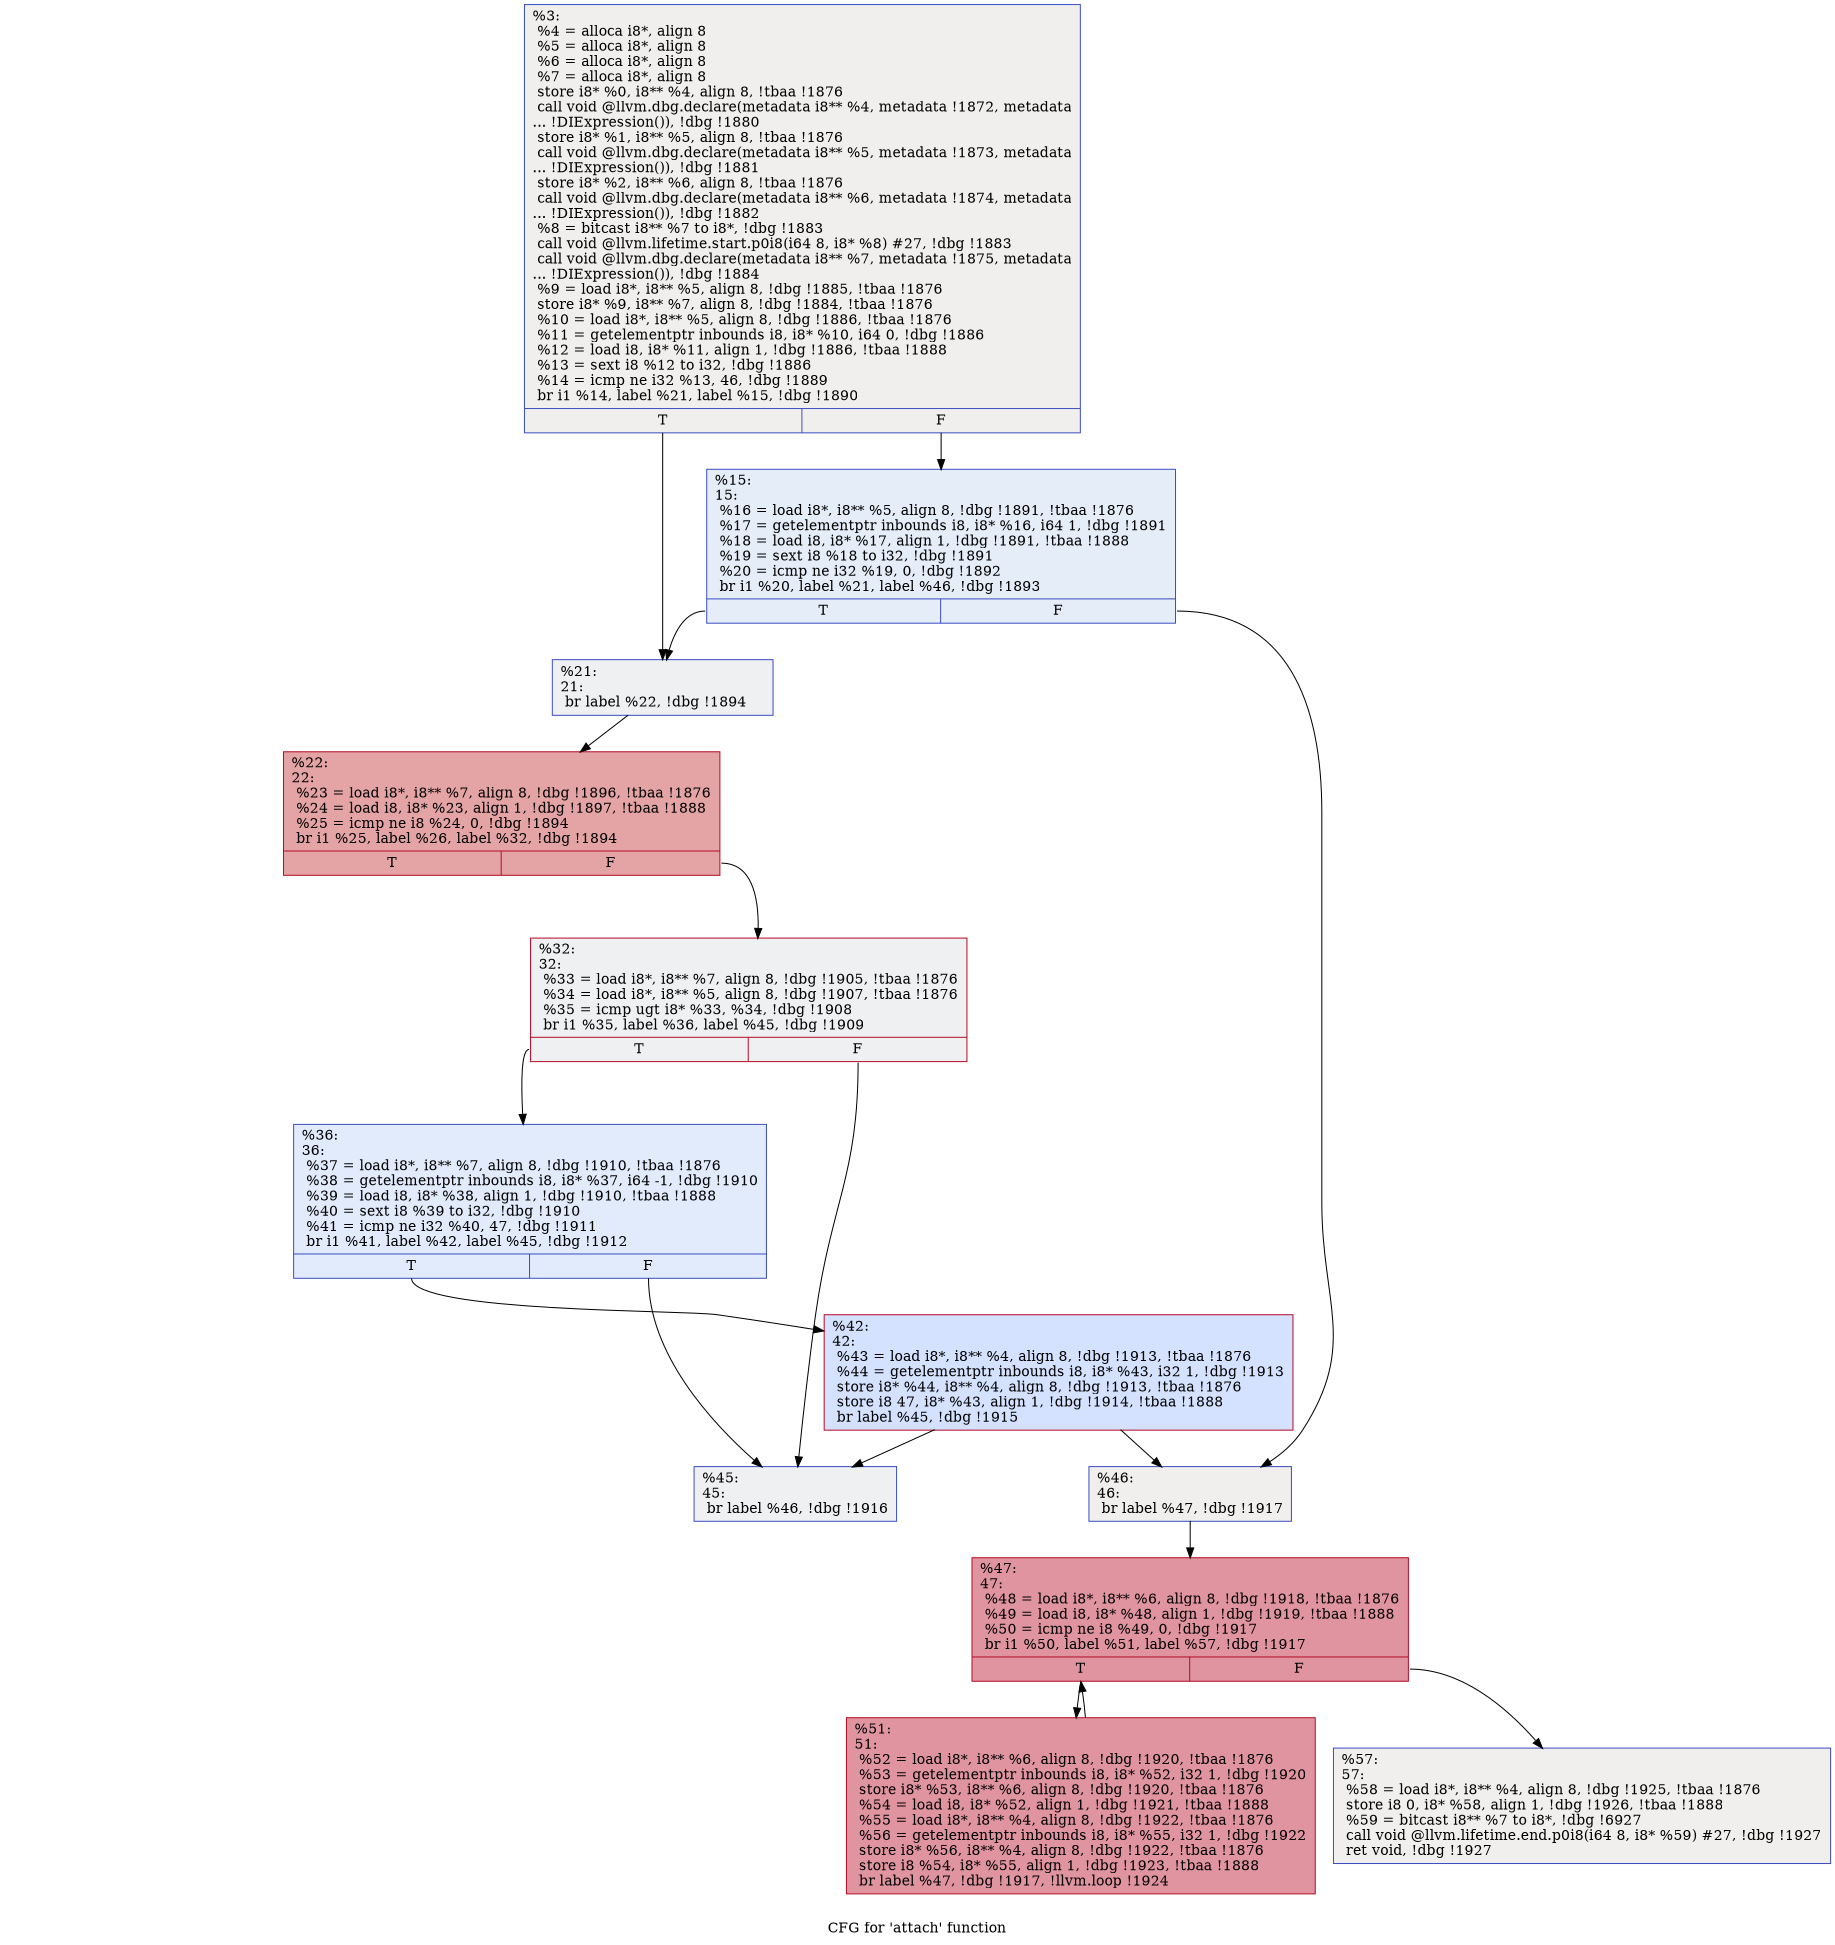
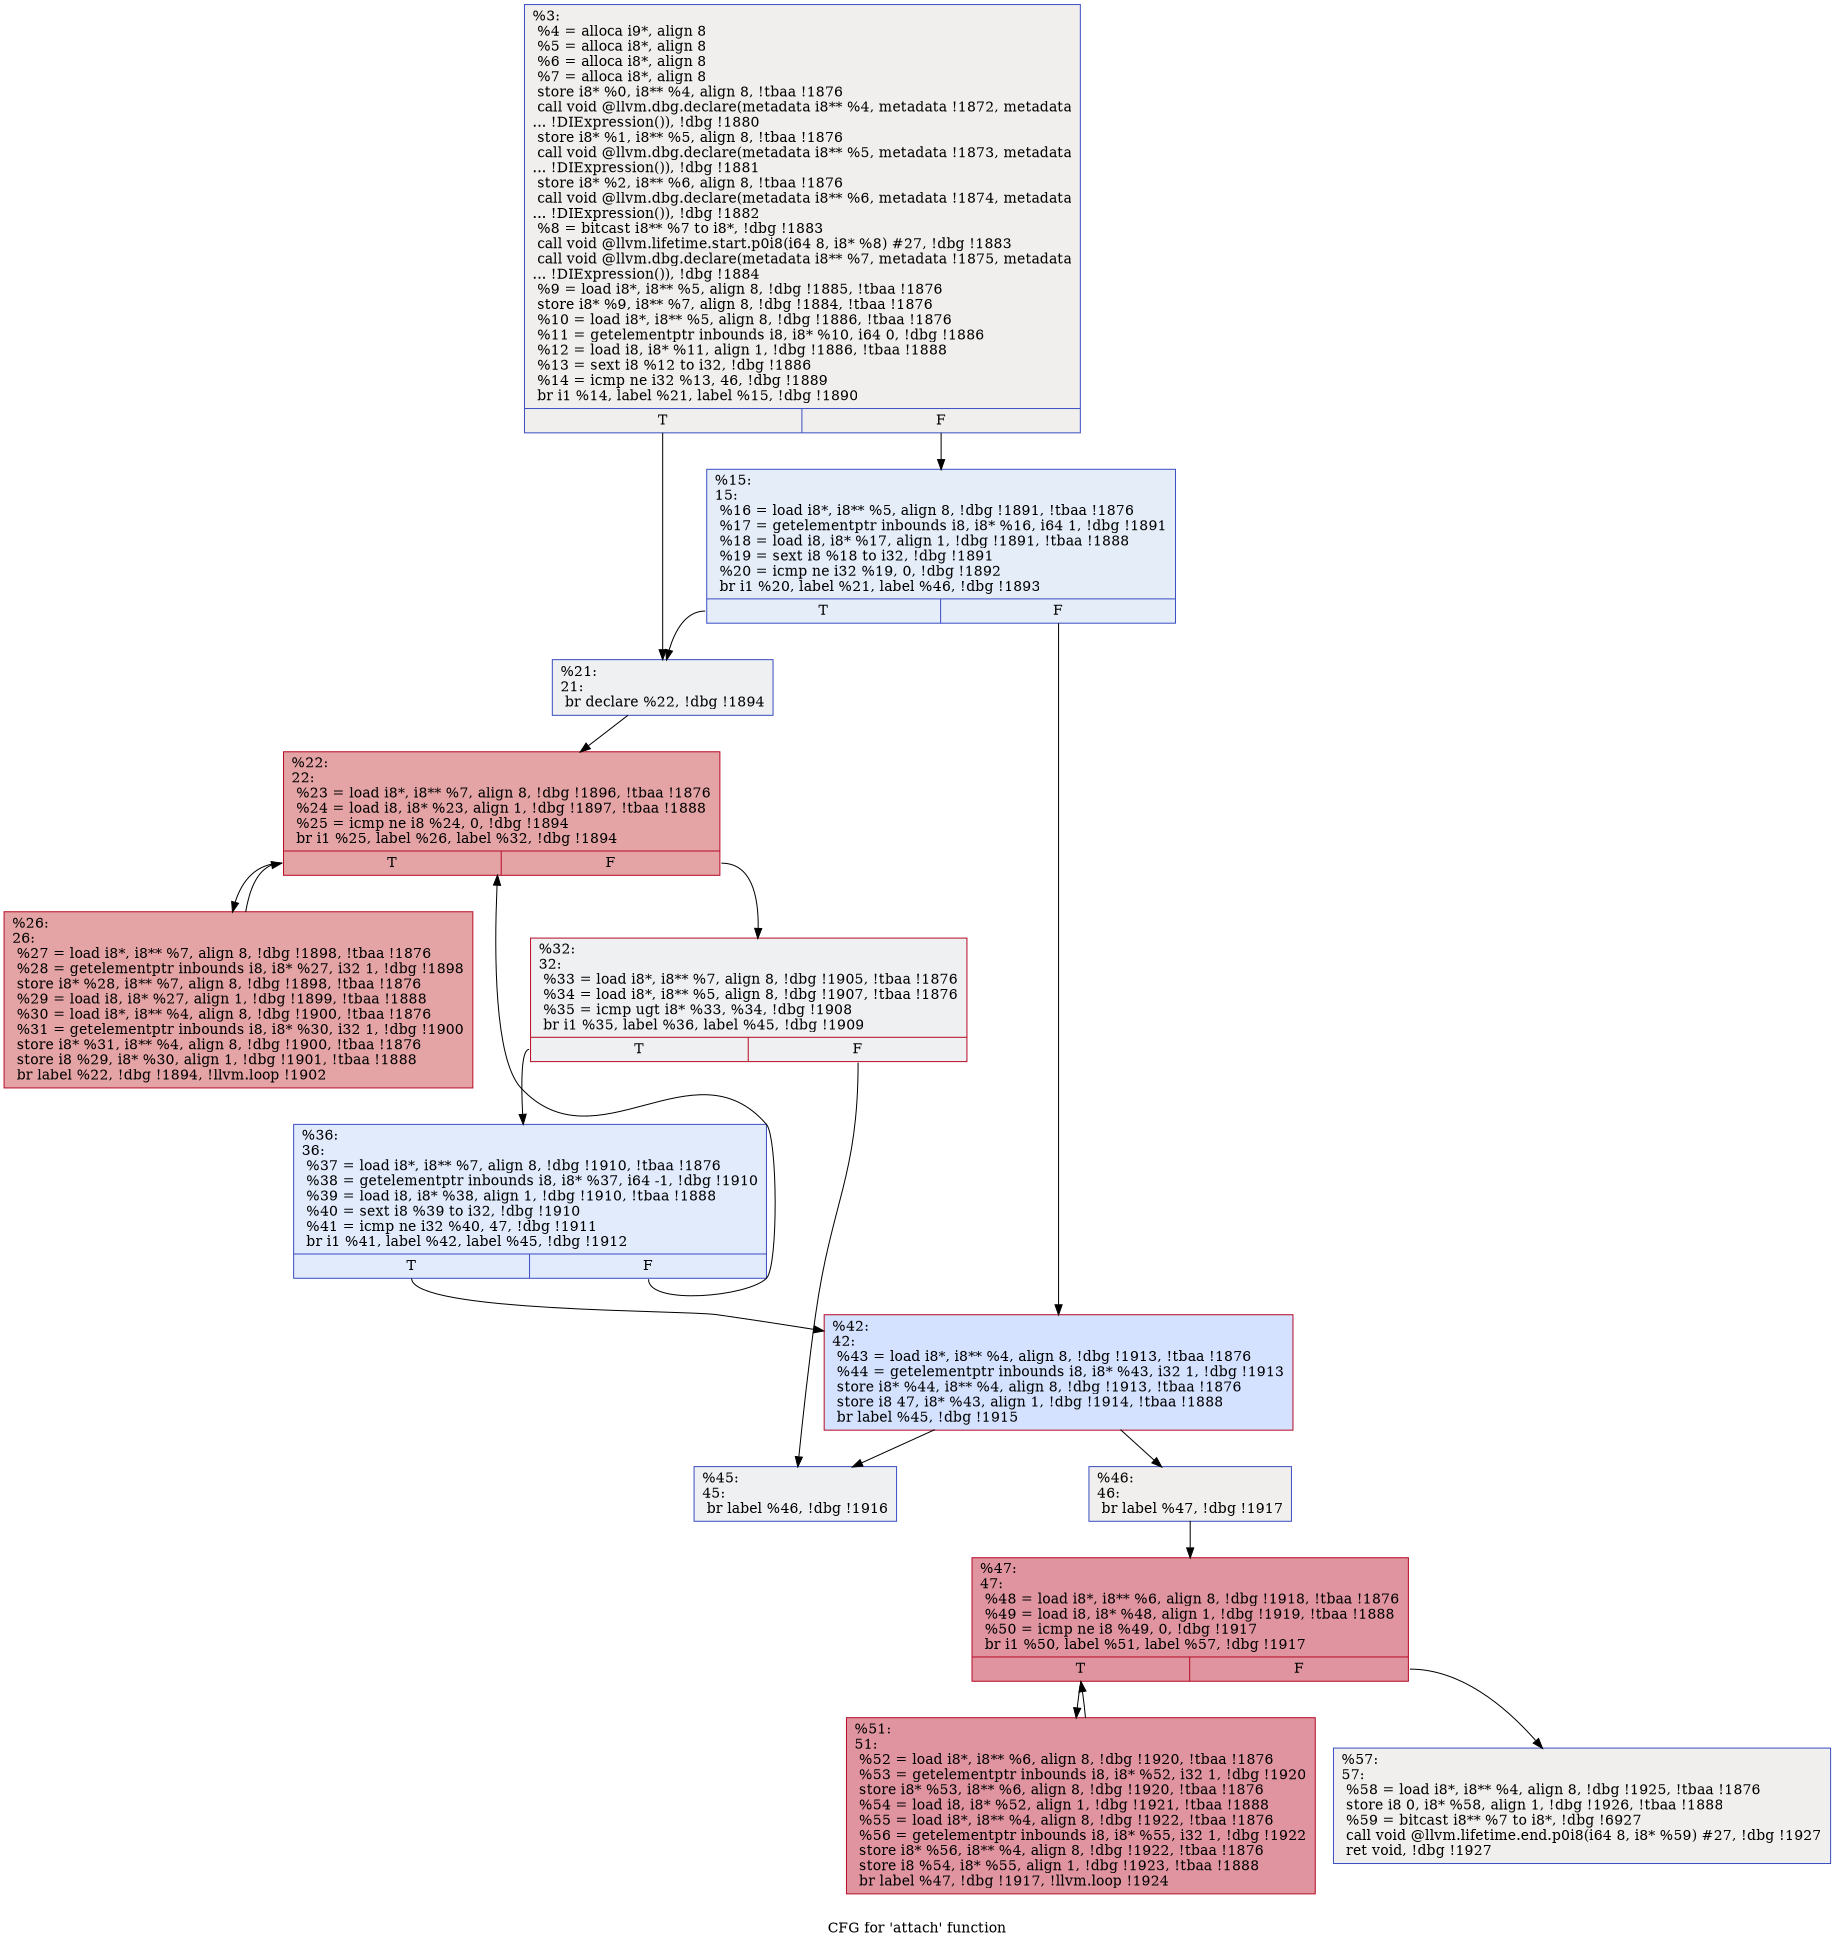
(620, 31) -> (620, 31)
(654, 702) -> (663, 702)
none -> (238, 1000)
(1322, 1007) -> (1059, 964)
(683, 1379) -> (681, 1097)
